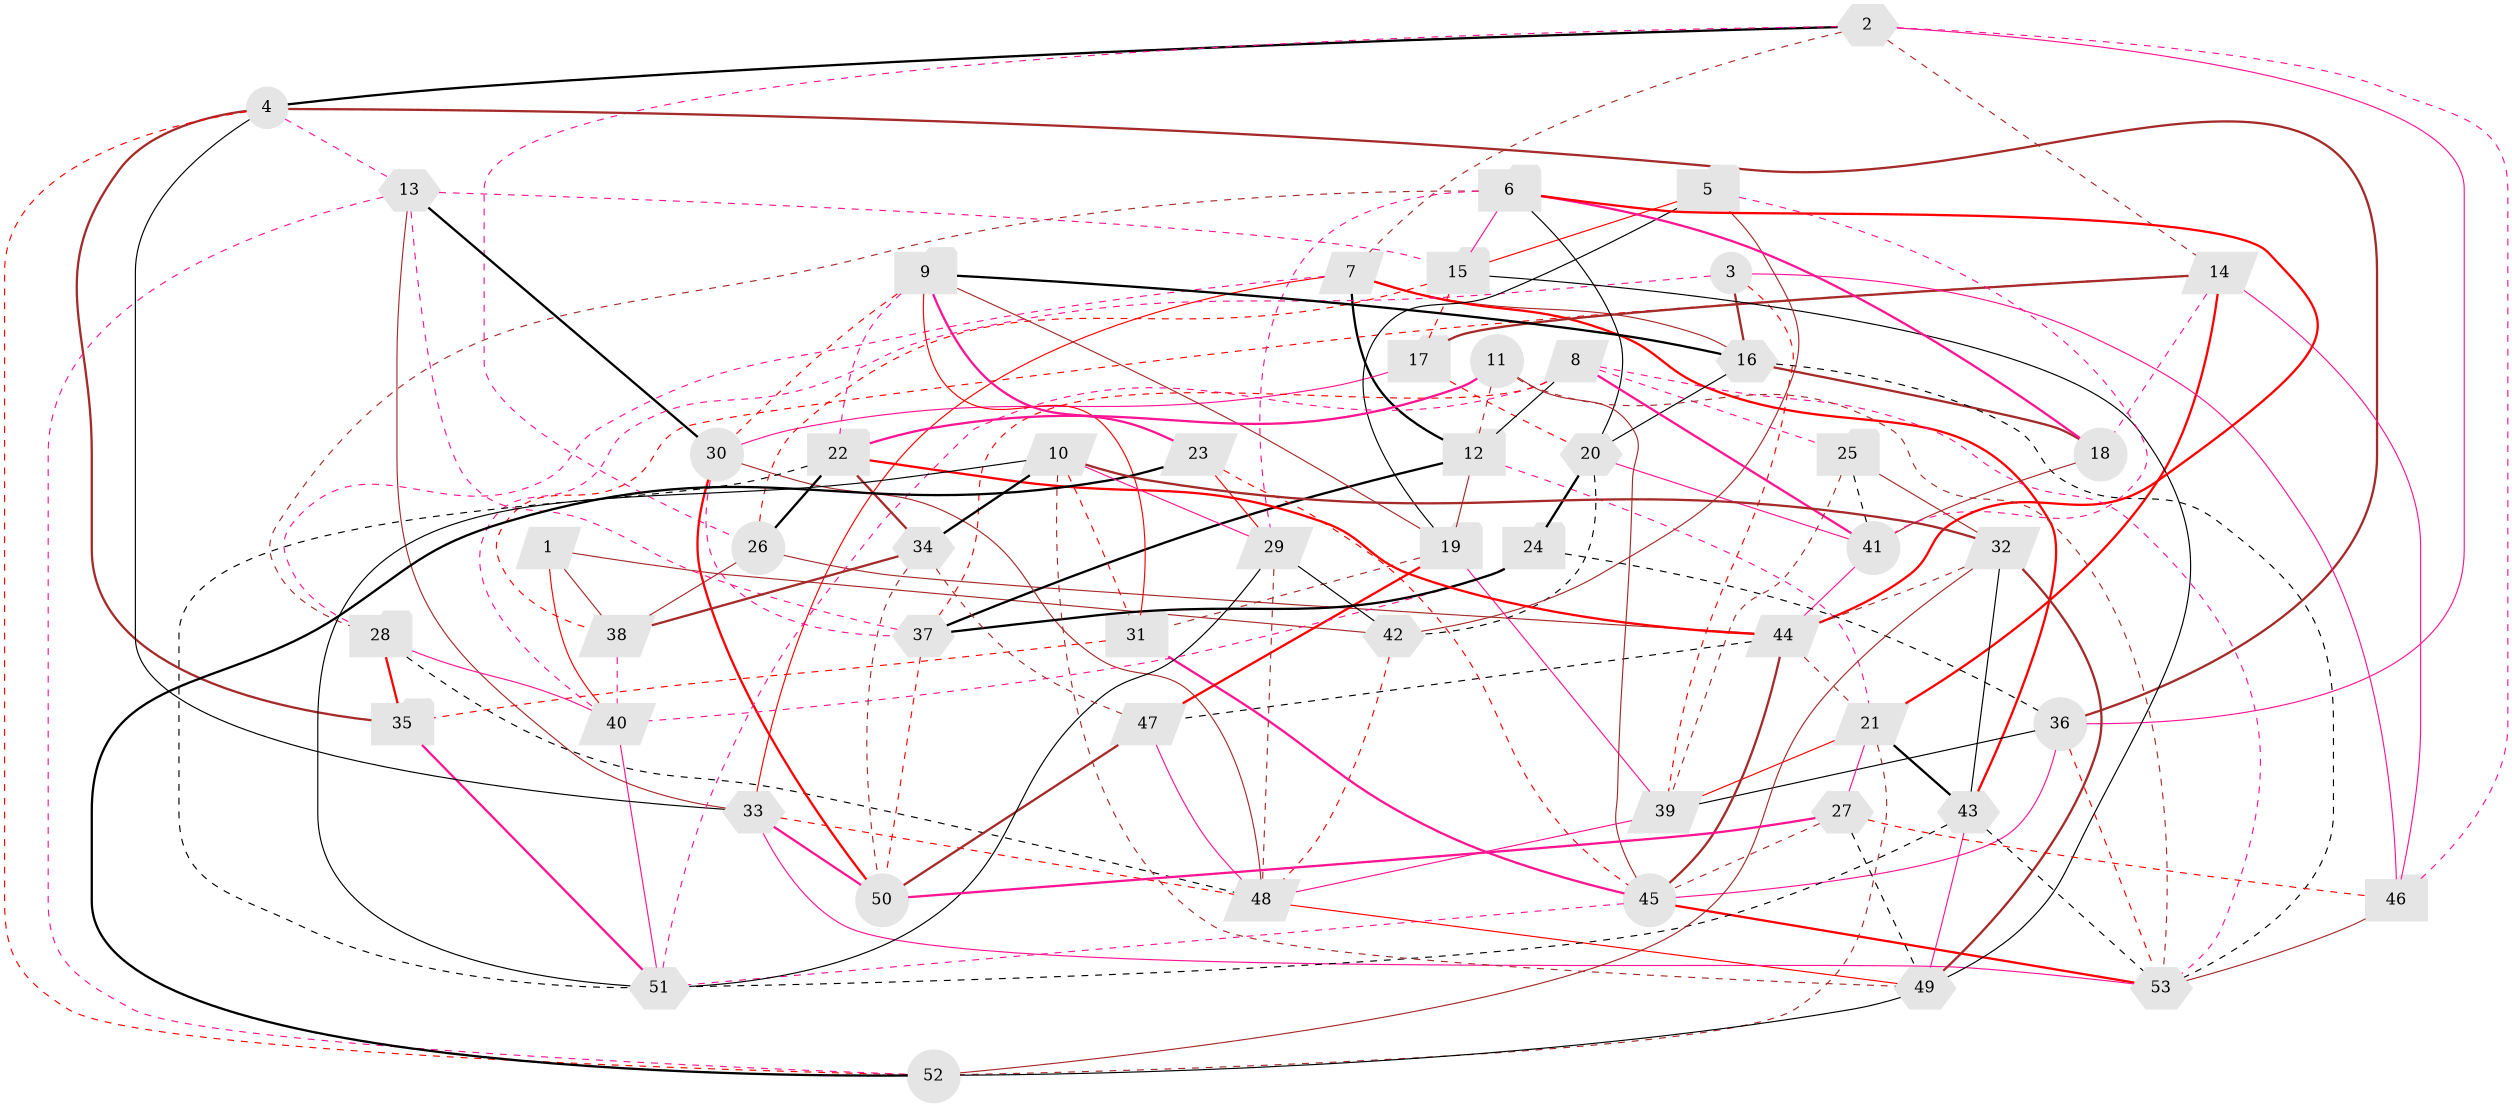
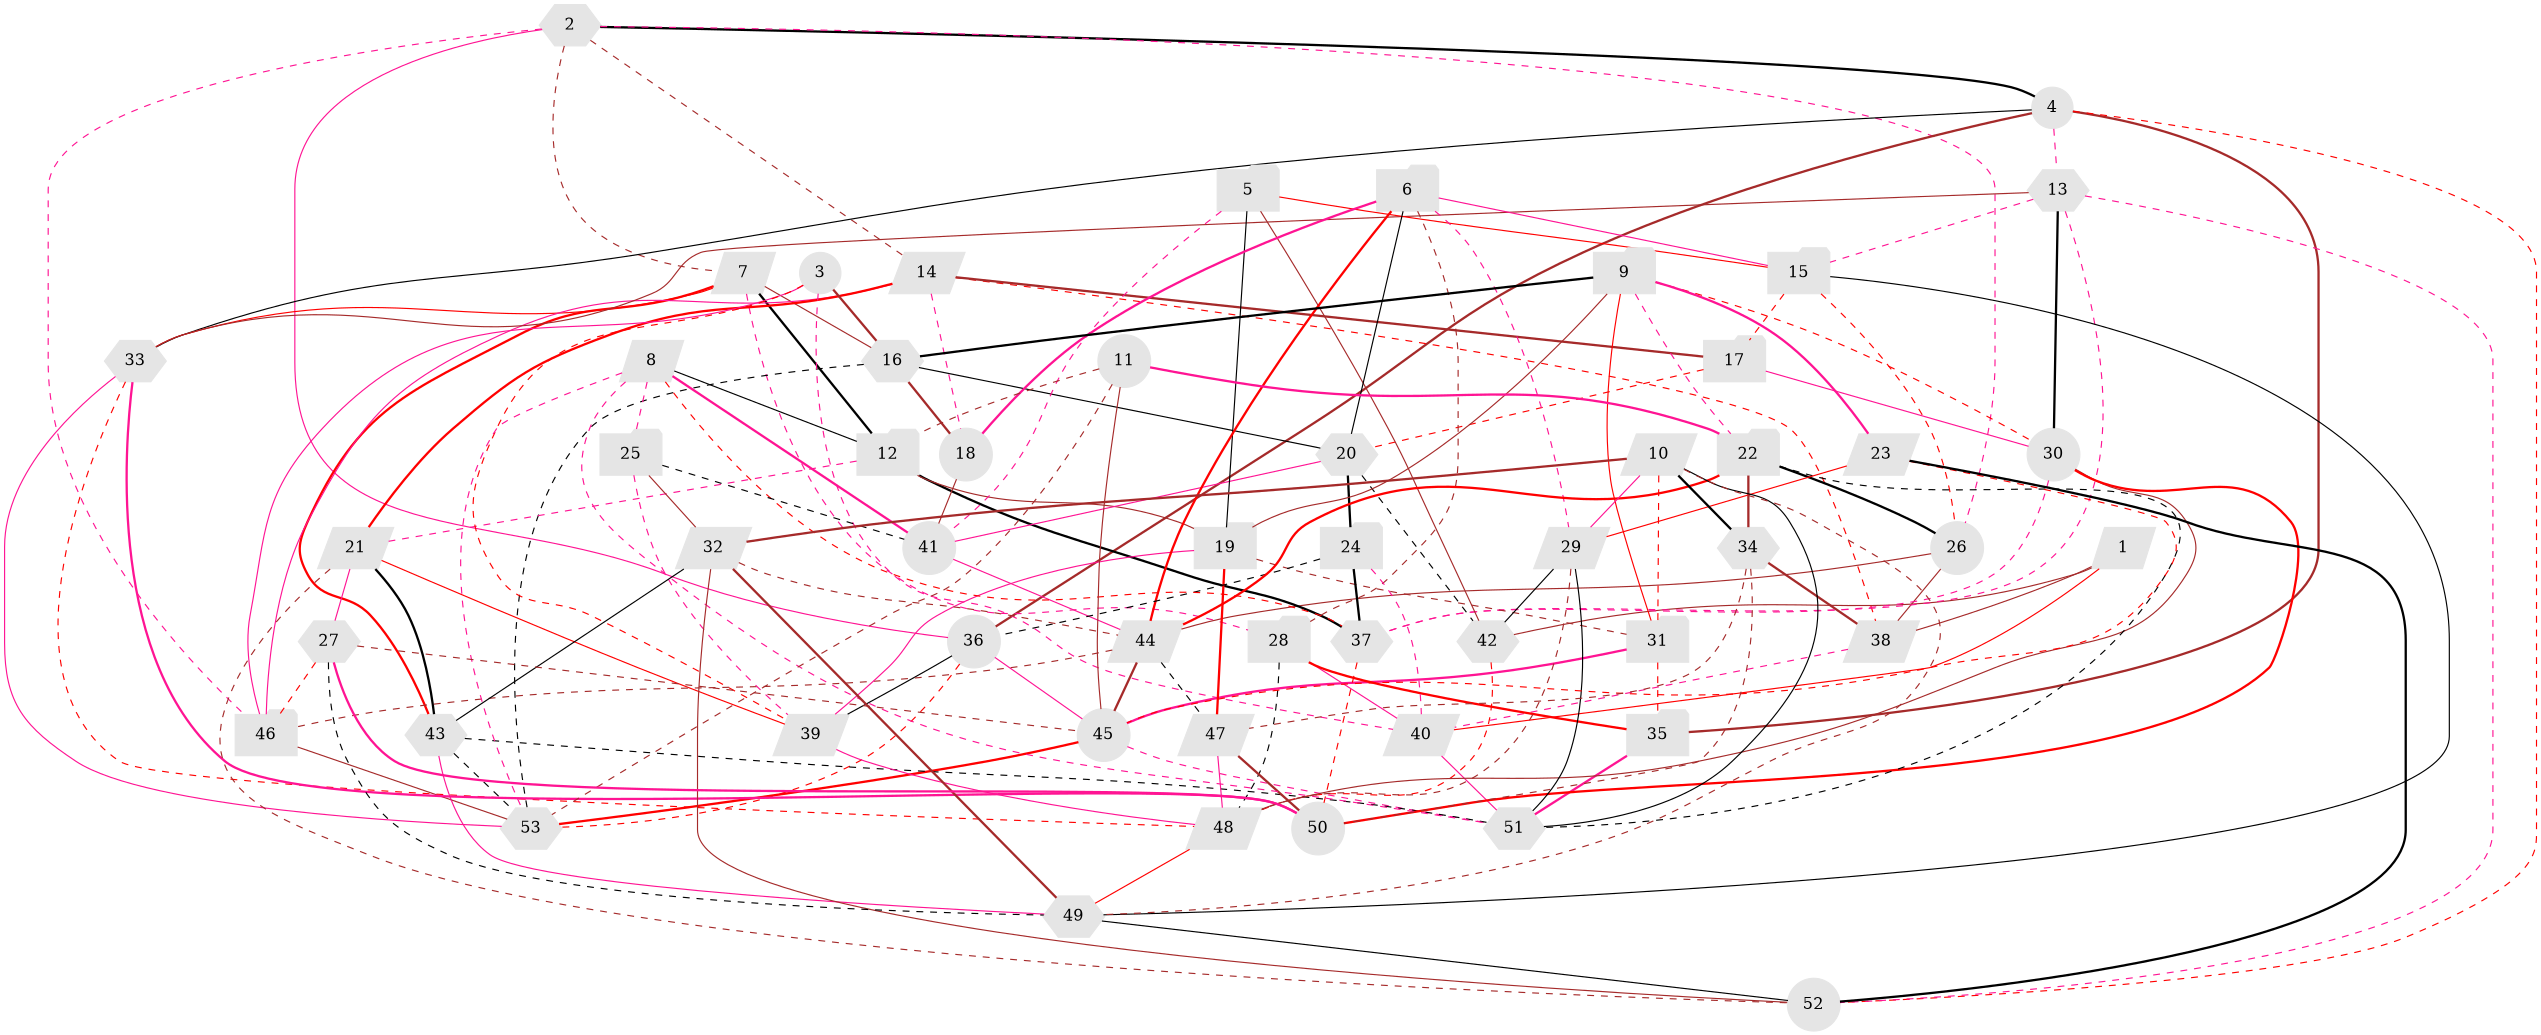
(1734, 619) -> (688, 609)
(1828, 680) -> (643, 689)
